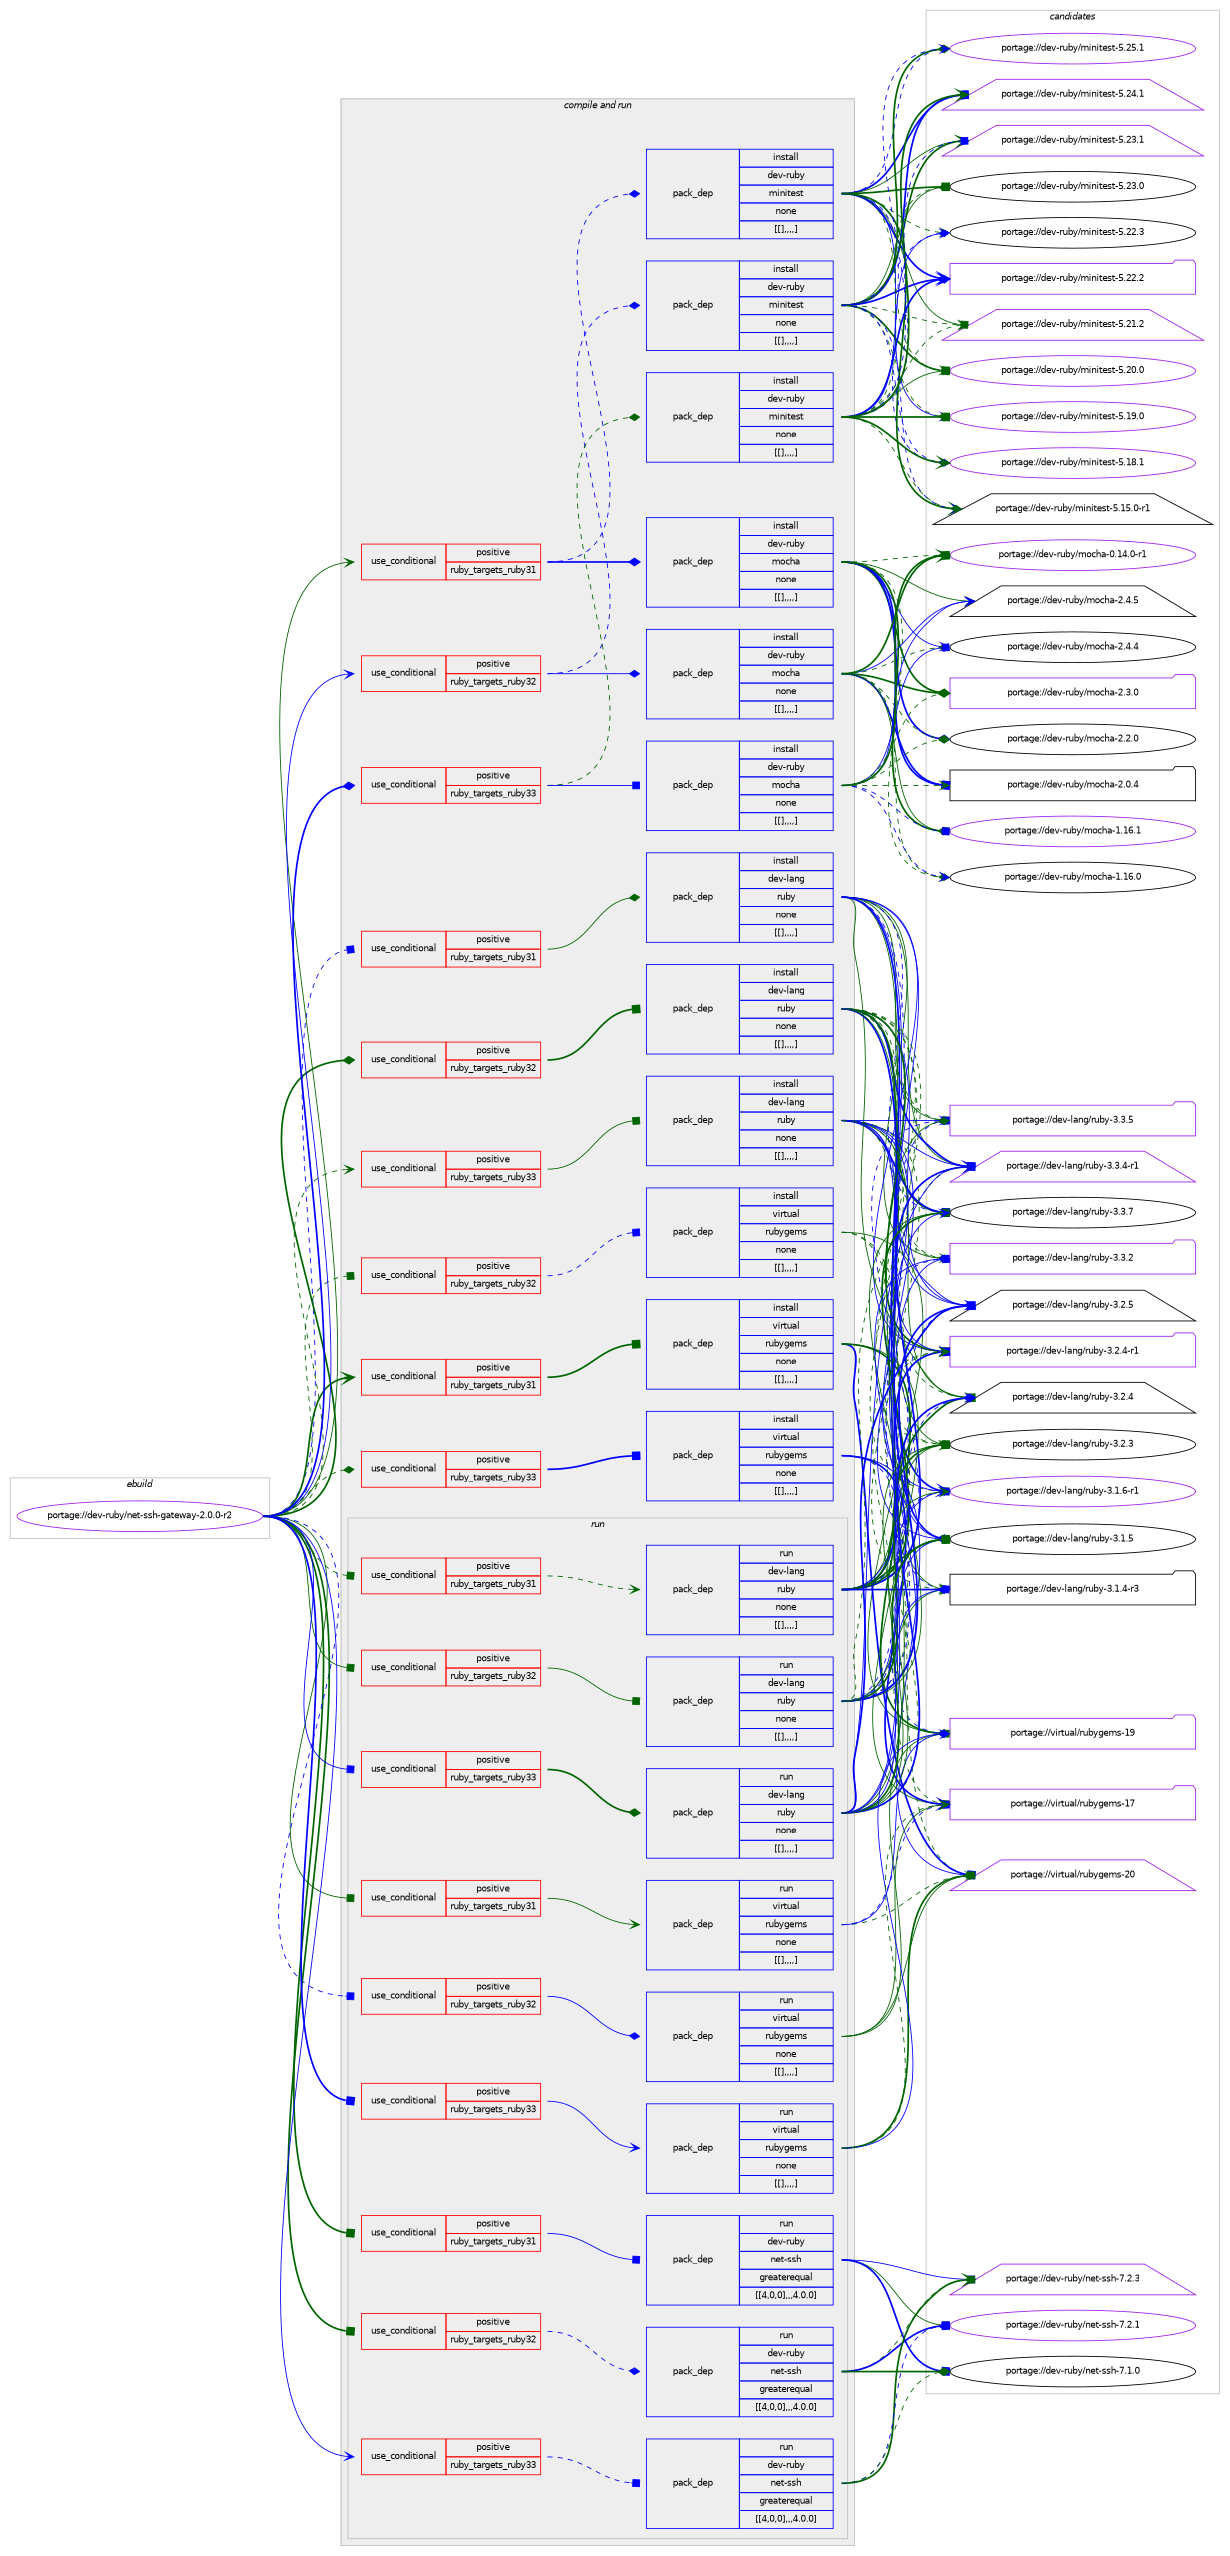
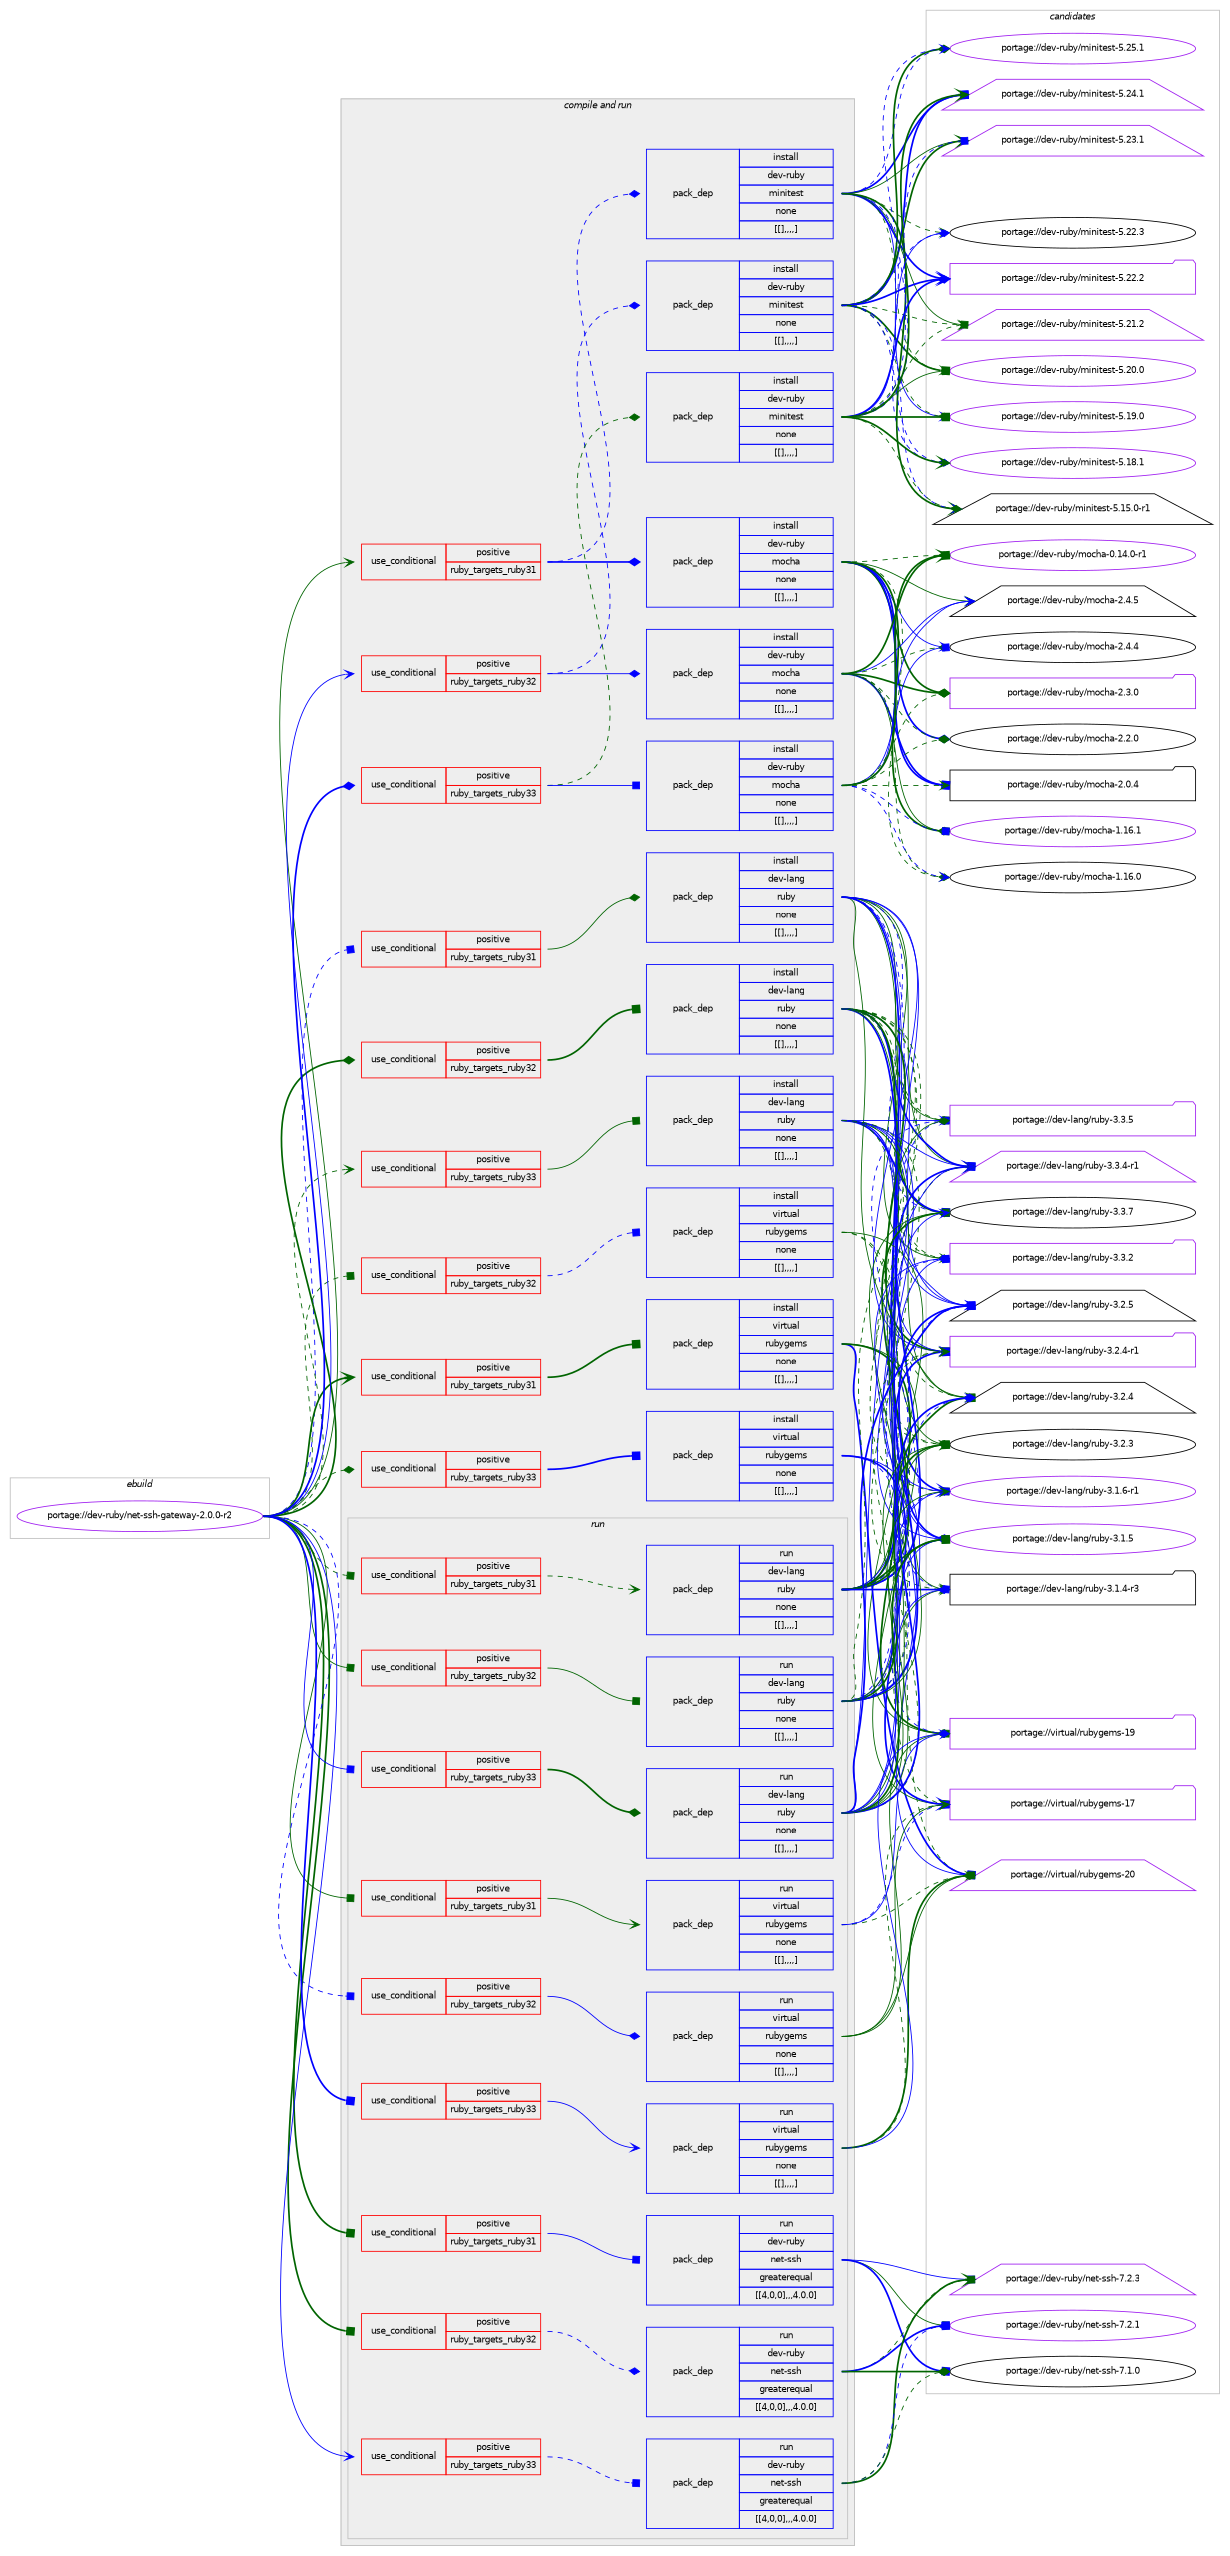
(1073, 187) -> none
(1073, 1539) -> (1073, 1539)
